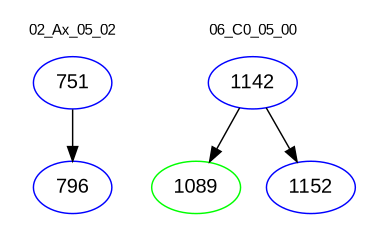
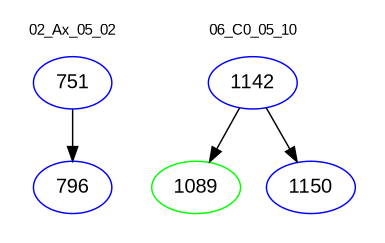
(254, 31) -> (254, 31)
(311, 187) -> (311, 187)
